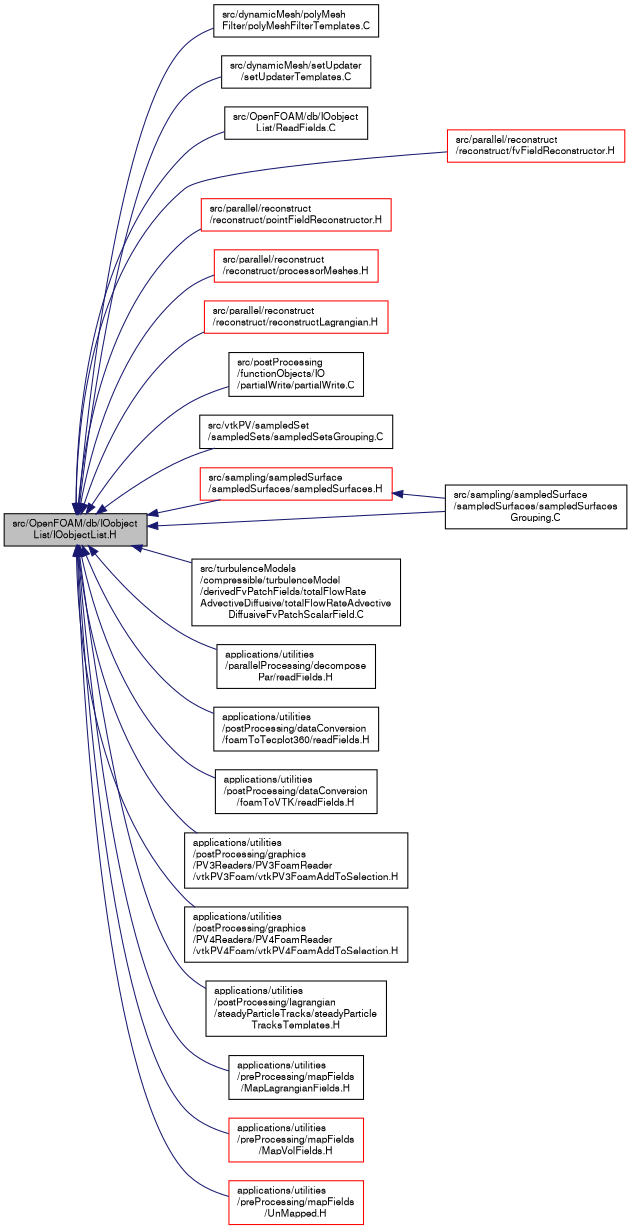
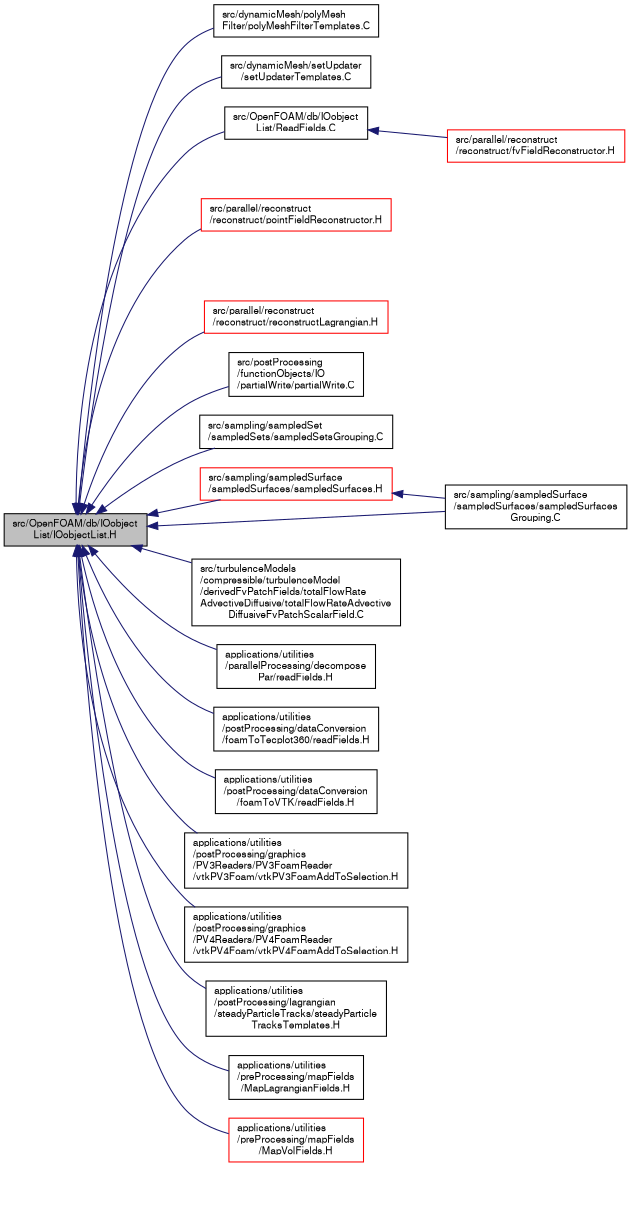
(158, 216) -> (413, 134)
(296, 266) -> none
(296, 432) -> (296, 432)
(296, 1203) -> none
